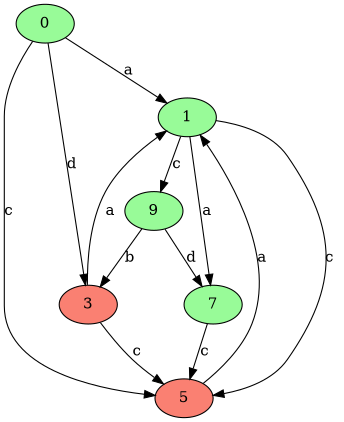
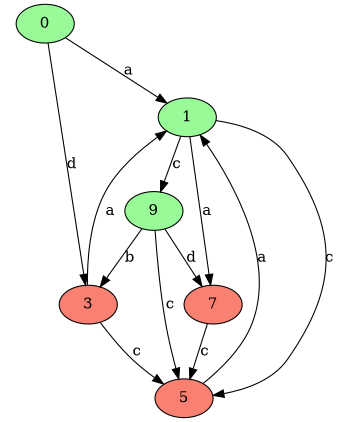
(4, 260) -> (162, 300)
(213, 305) -> (213, 305)
